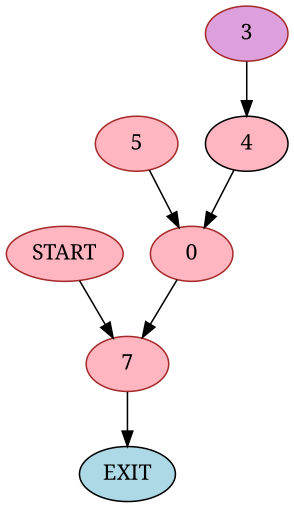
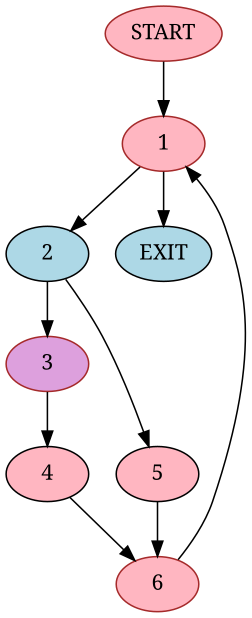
(137, 144) -> (158, 474)
none -> (47, 254)
(192, 254) -> (158, 584)
(127, 364) -> (164, 144)
